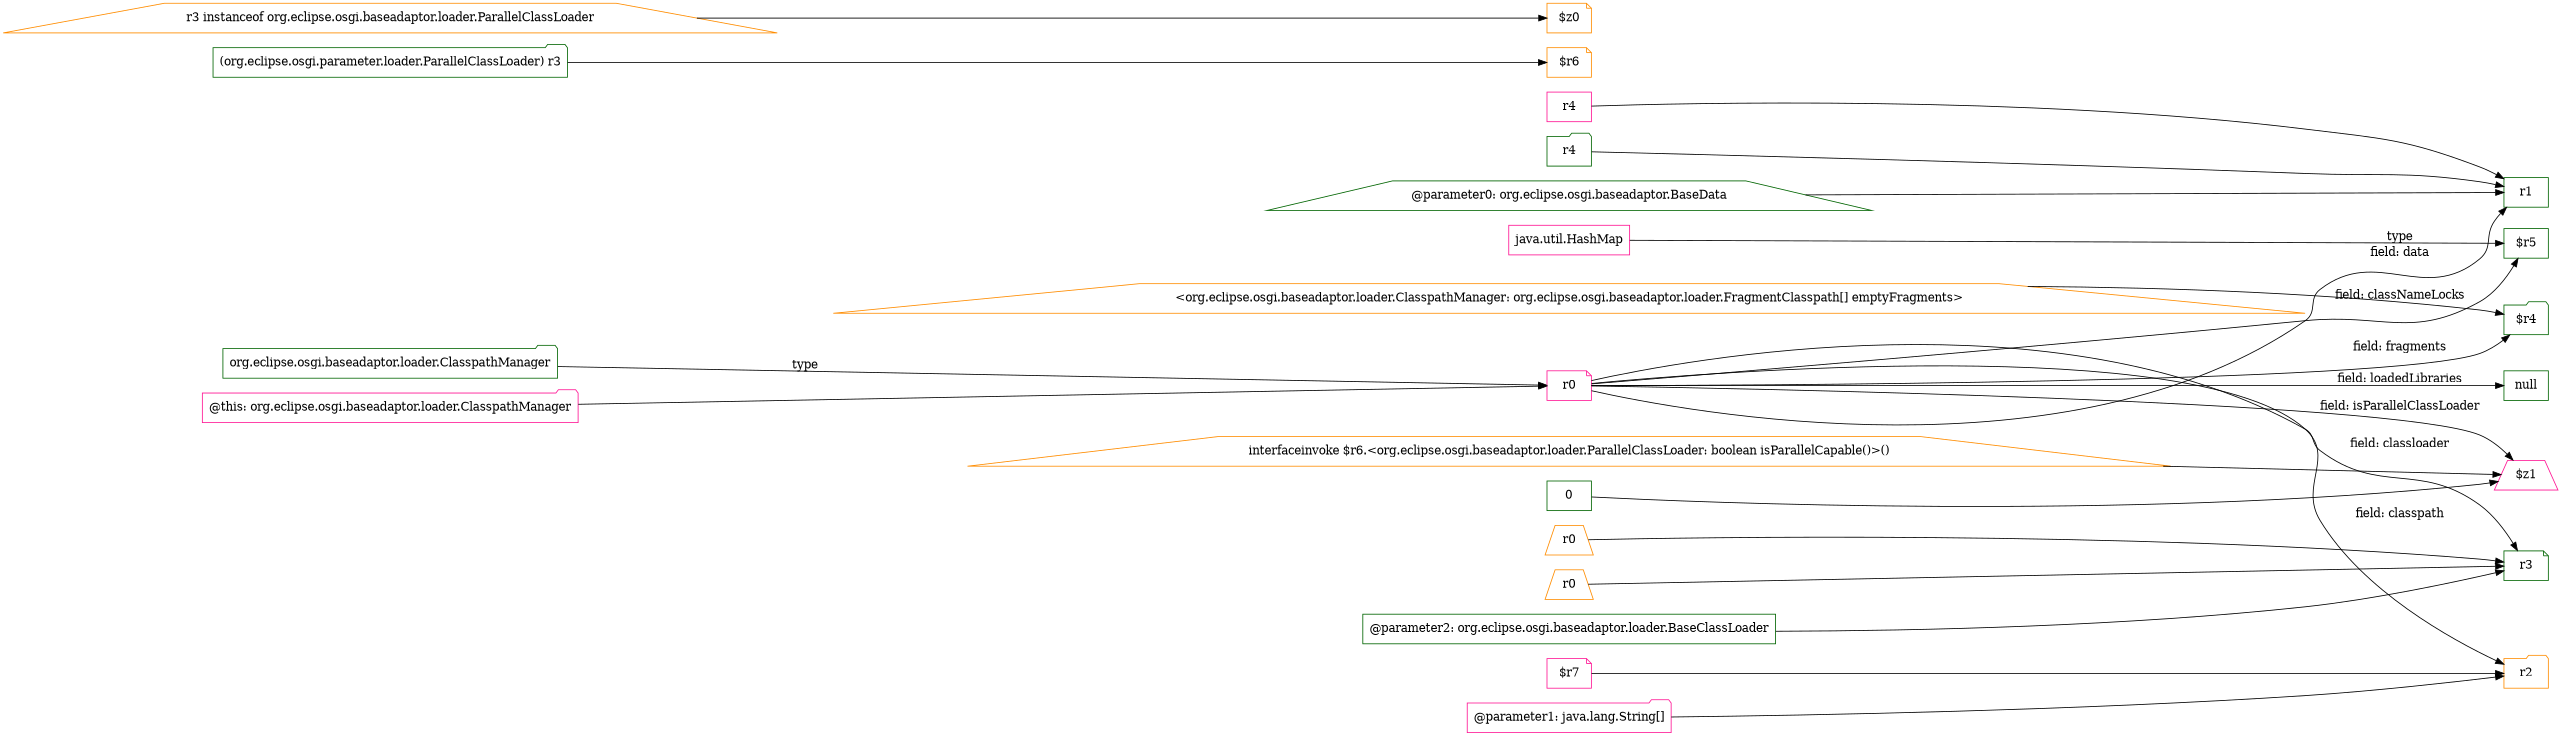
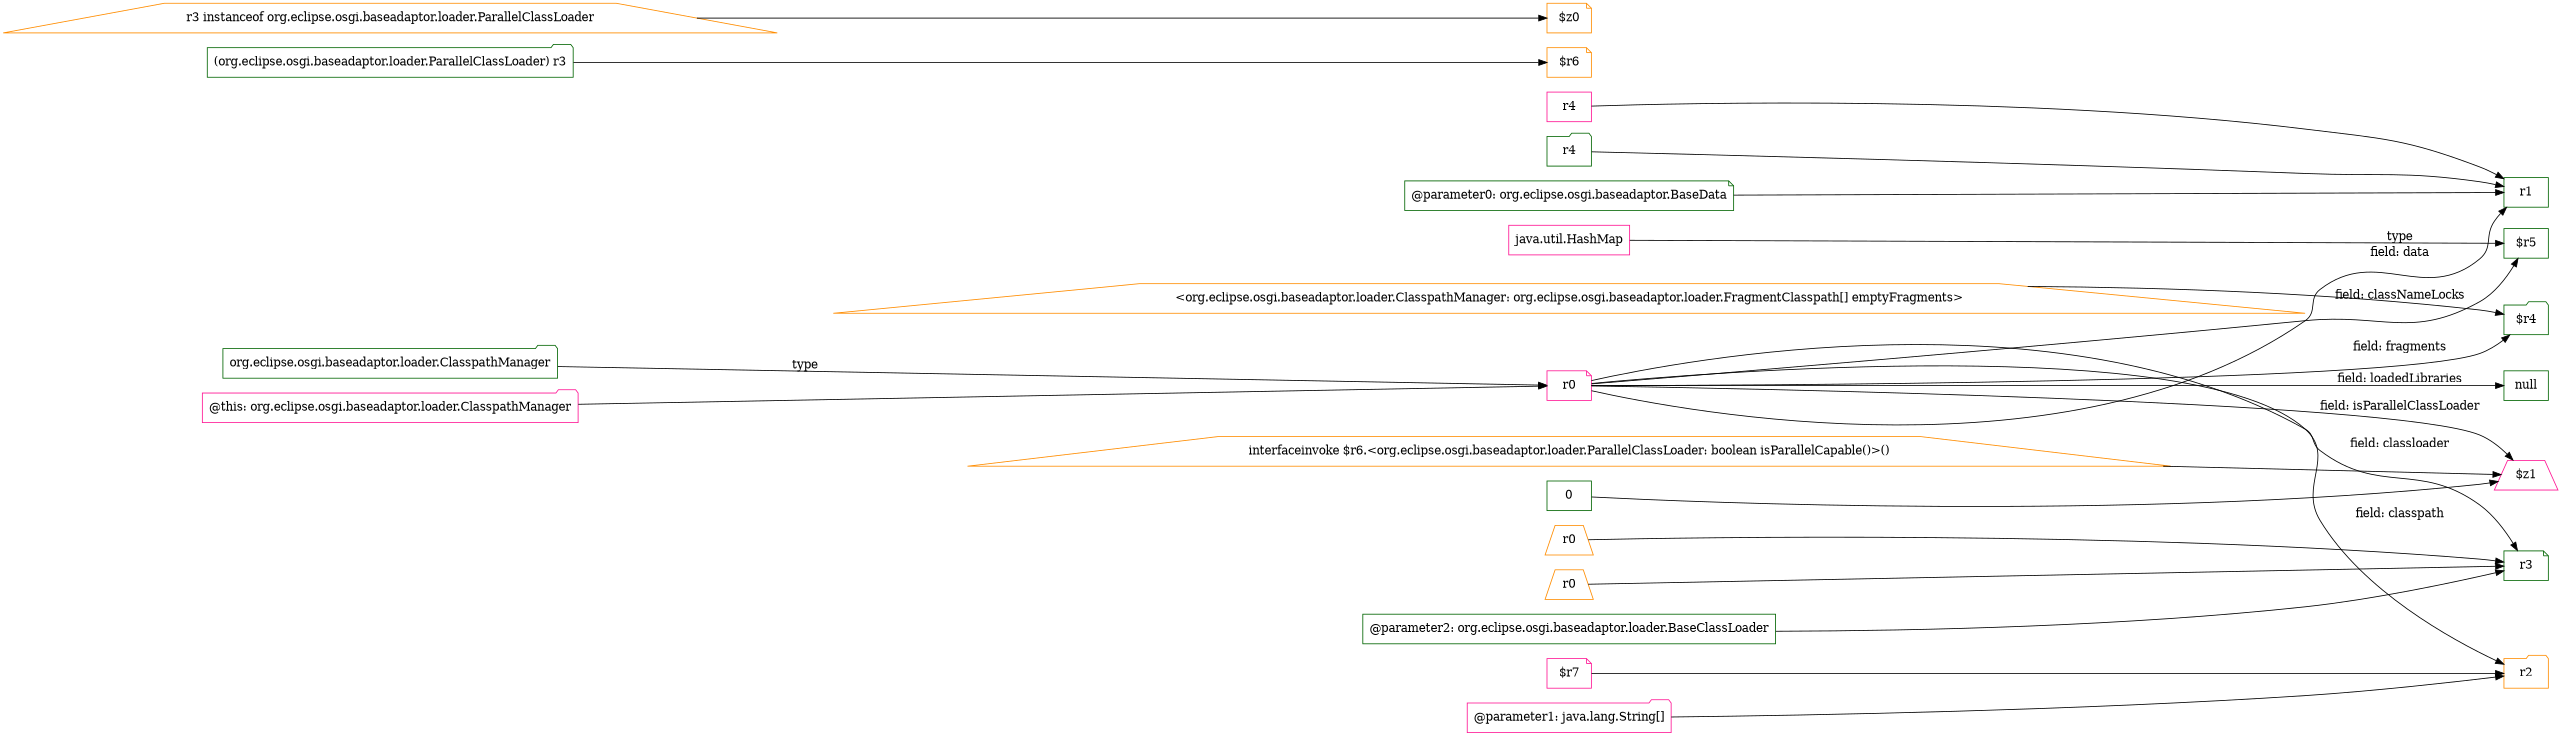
(390, 62) -> (390, 62)
(1569, 196) -> (1569, 196)
